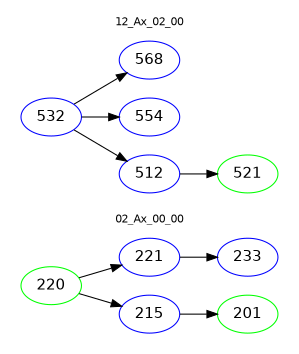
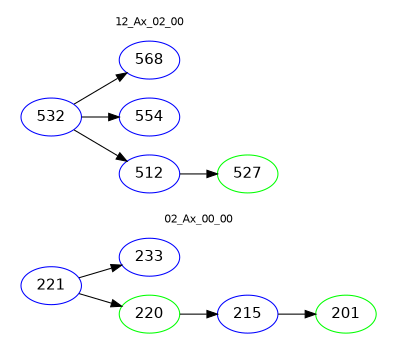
(248, 174) -> (248, 174)
(95, 273) -> (95, 298)
